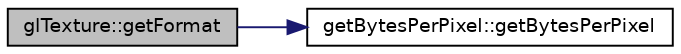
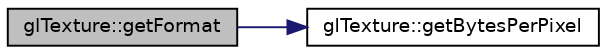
(490, 27) -> (453, 27)
